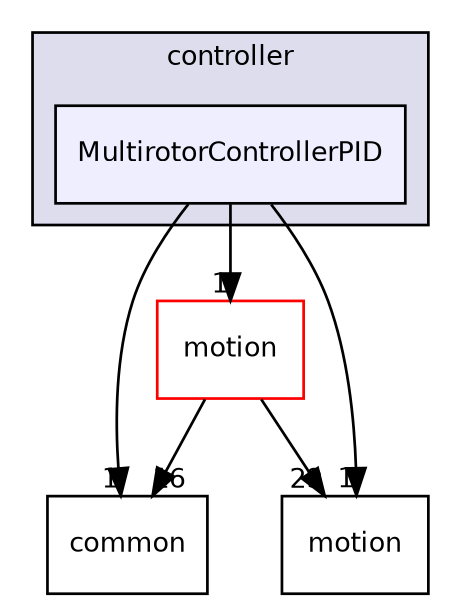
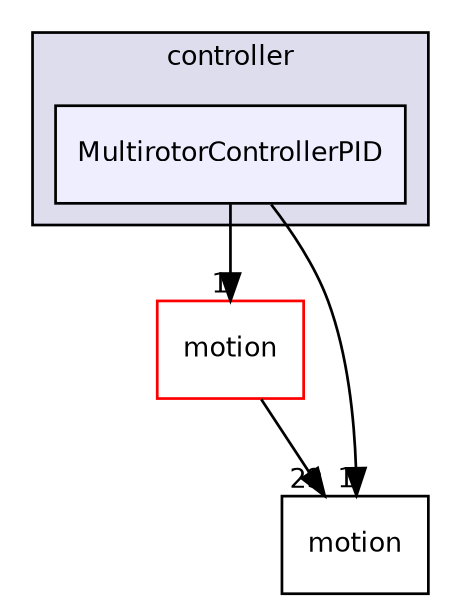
(127, 545) -> none
